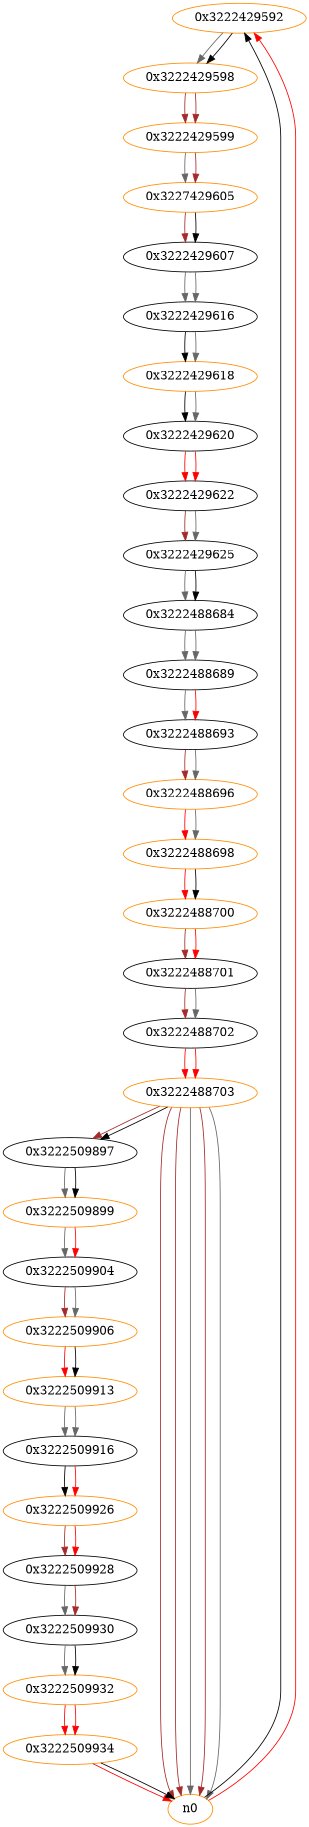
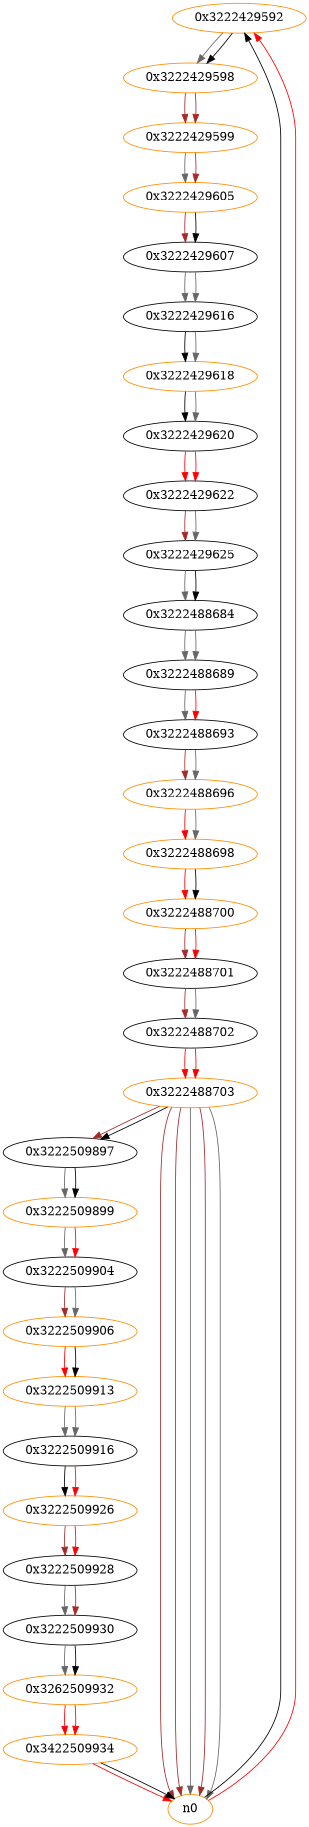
(190, 197) -> (190, 197)
(70, 1690) -> (70, 1690)
(70, 1750) -> (70, 1750)
